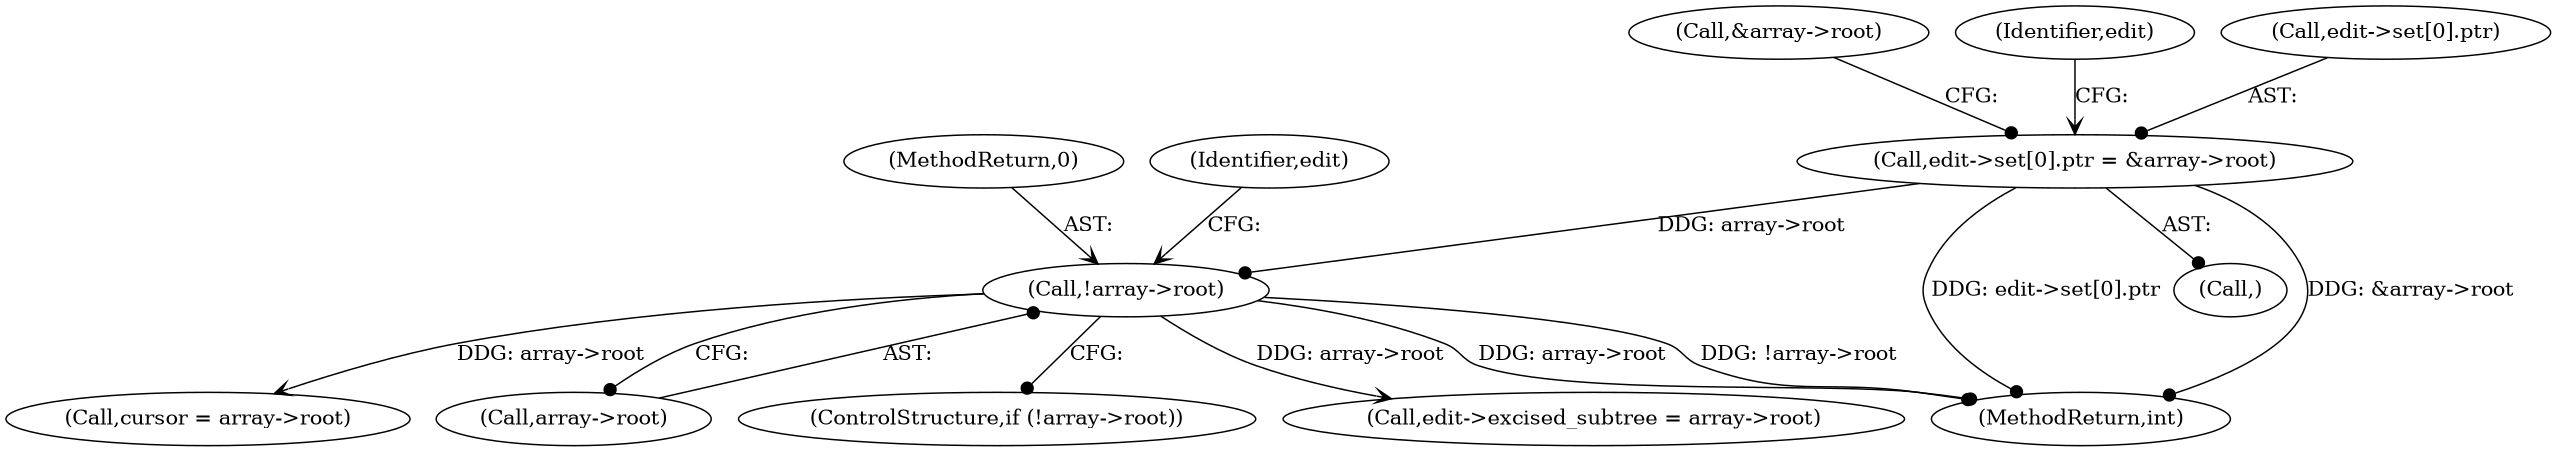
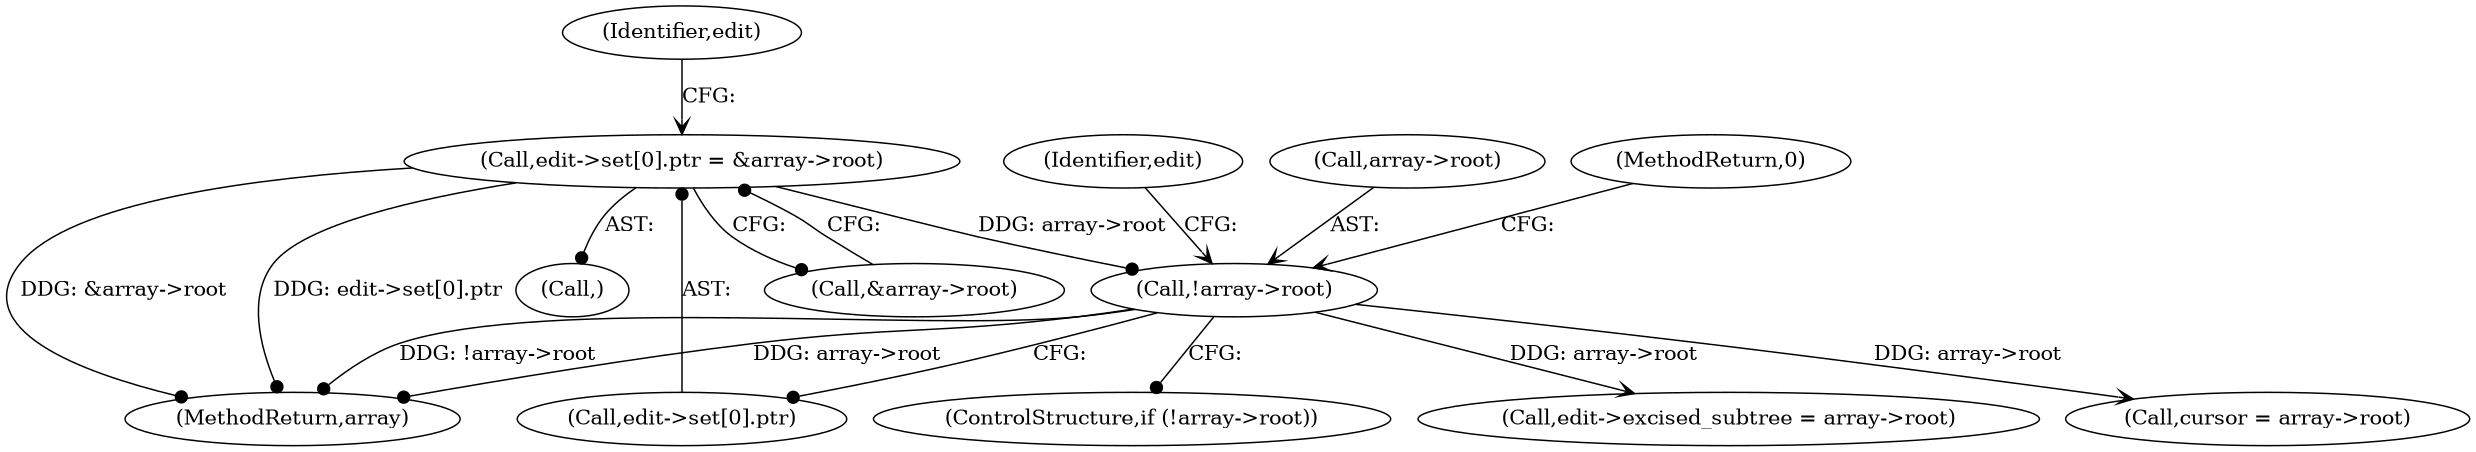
(1092, 226) -> (1531, 226)
none -> (736, 239)
(793, 317) -> (979, 358)
(843, 356) -> (1327, 221)
(2081, 419) -> (293, 419)
